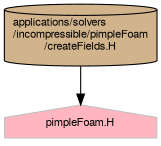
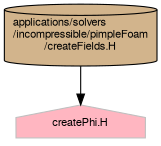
(81, 123) -> (81, 123)
